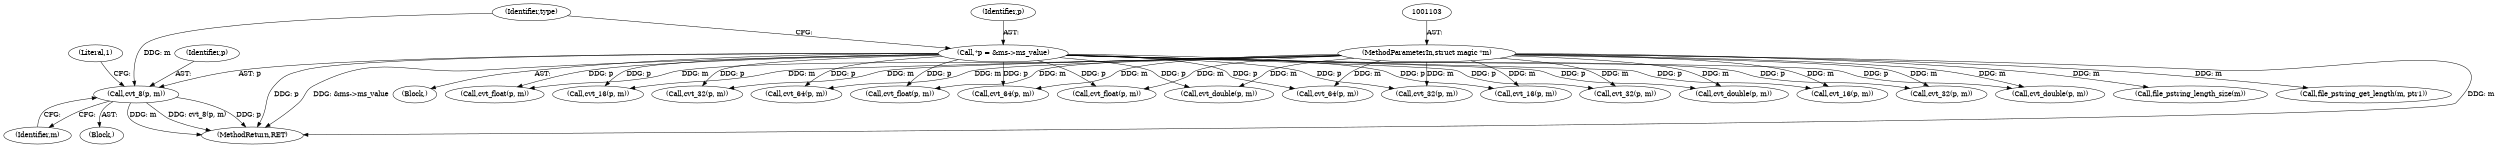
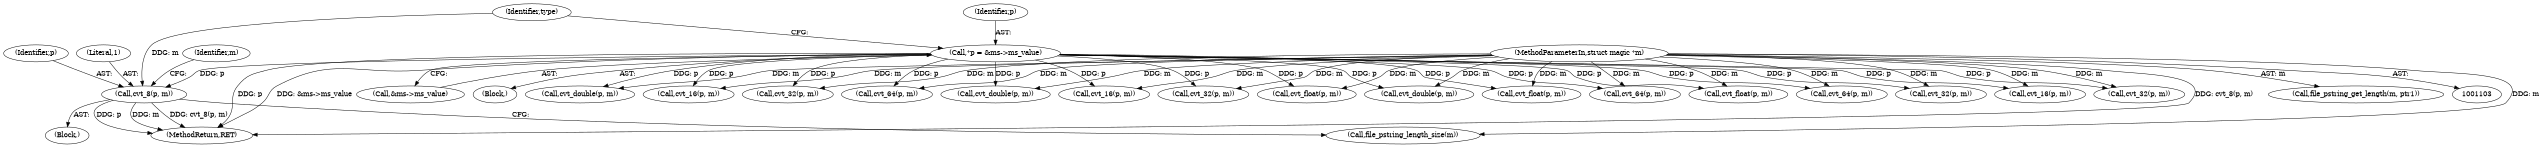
(1427, 30) -> (2160, 64)
(123, 74) -> (132, 74)
(250, 74) -> (212, 74)
(2209, 74) -> (2273, 74)
none -> (410, 94)
(2481, 94) -> (2224, 94)
(80, 111) -> (750, 126)
